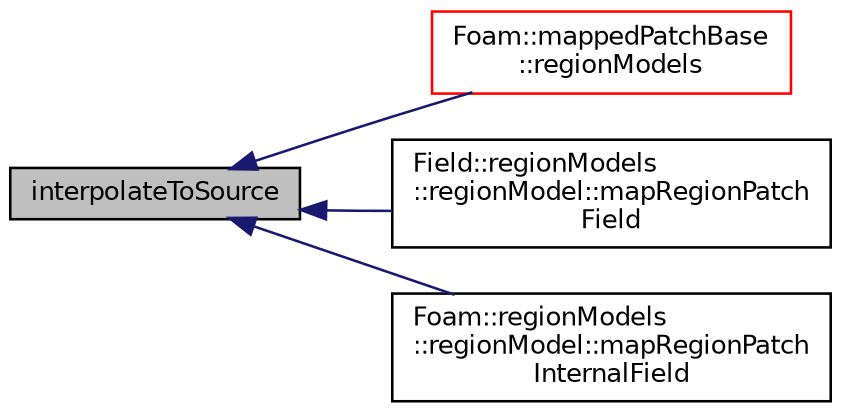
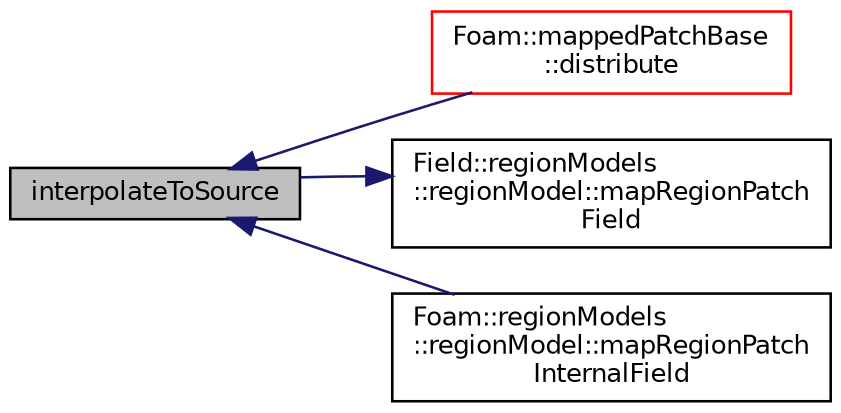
(611, 53) -> (611, 53)
(359, 211) -> (333, 177)
